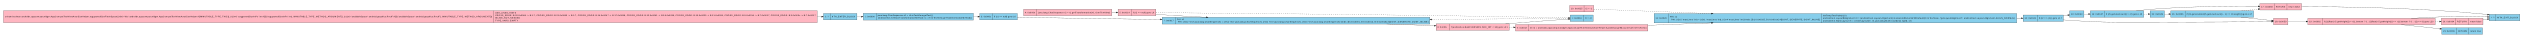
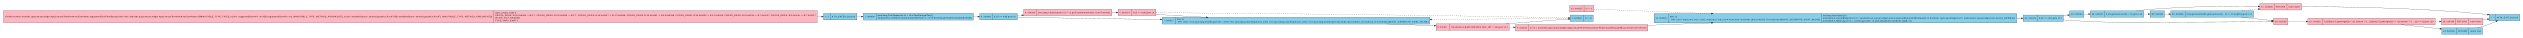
none -> (1020, 15)
(2449, 17) -> (2487, 25)
